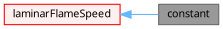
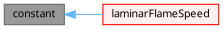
(145, 14) -> (89, 14)
